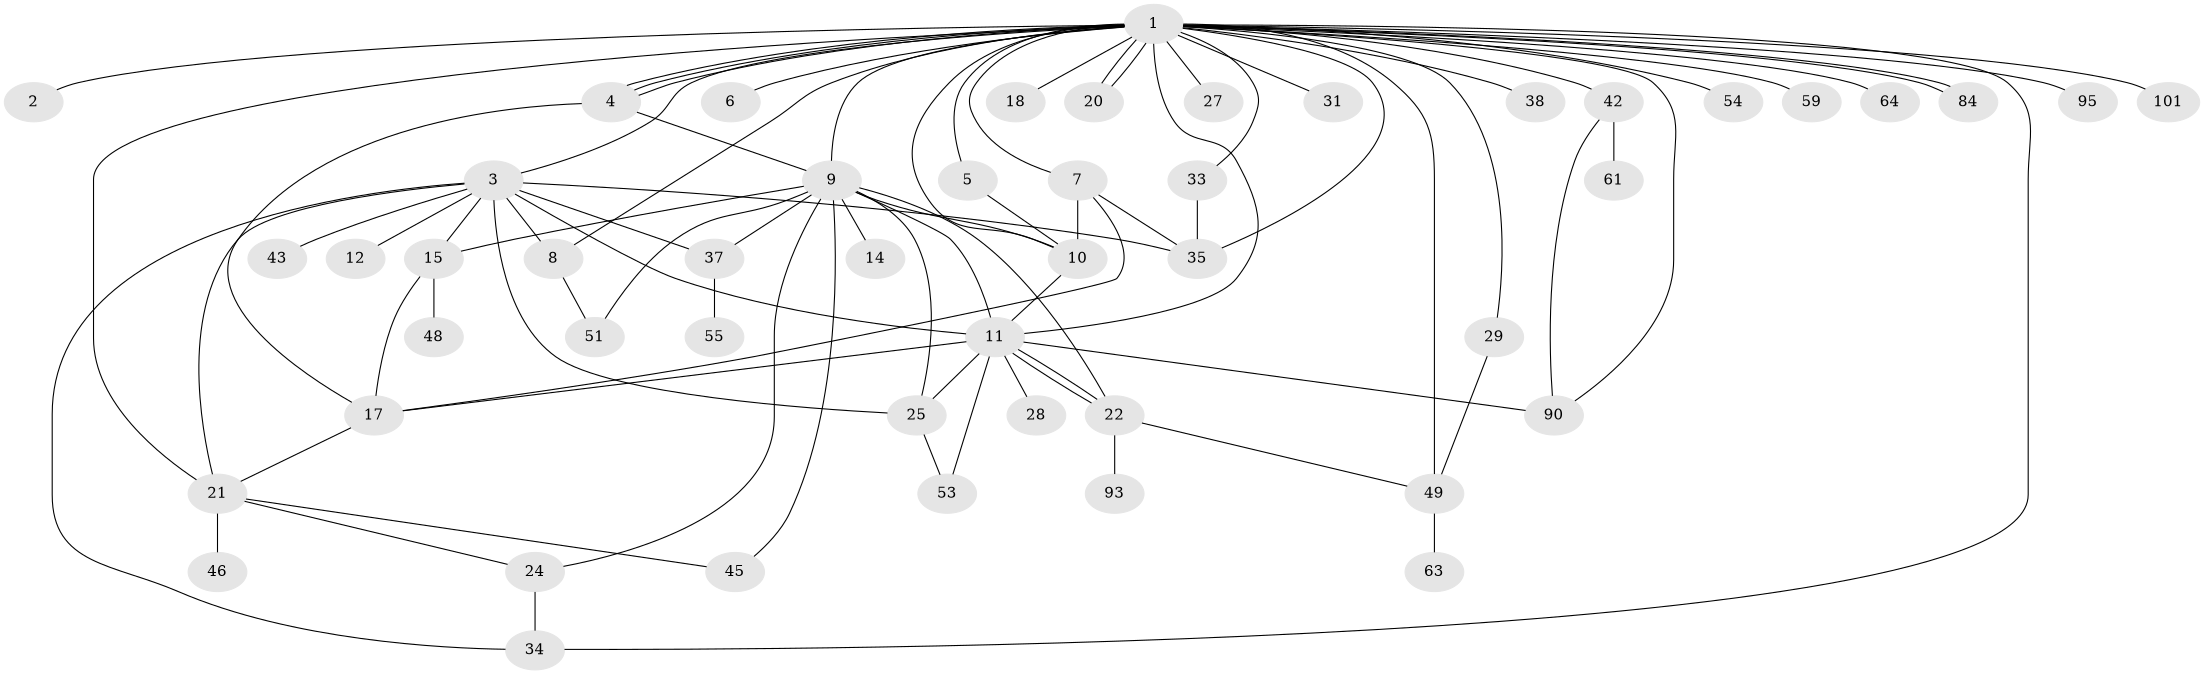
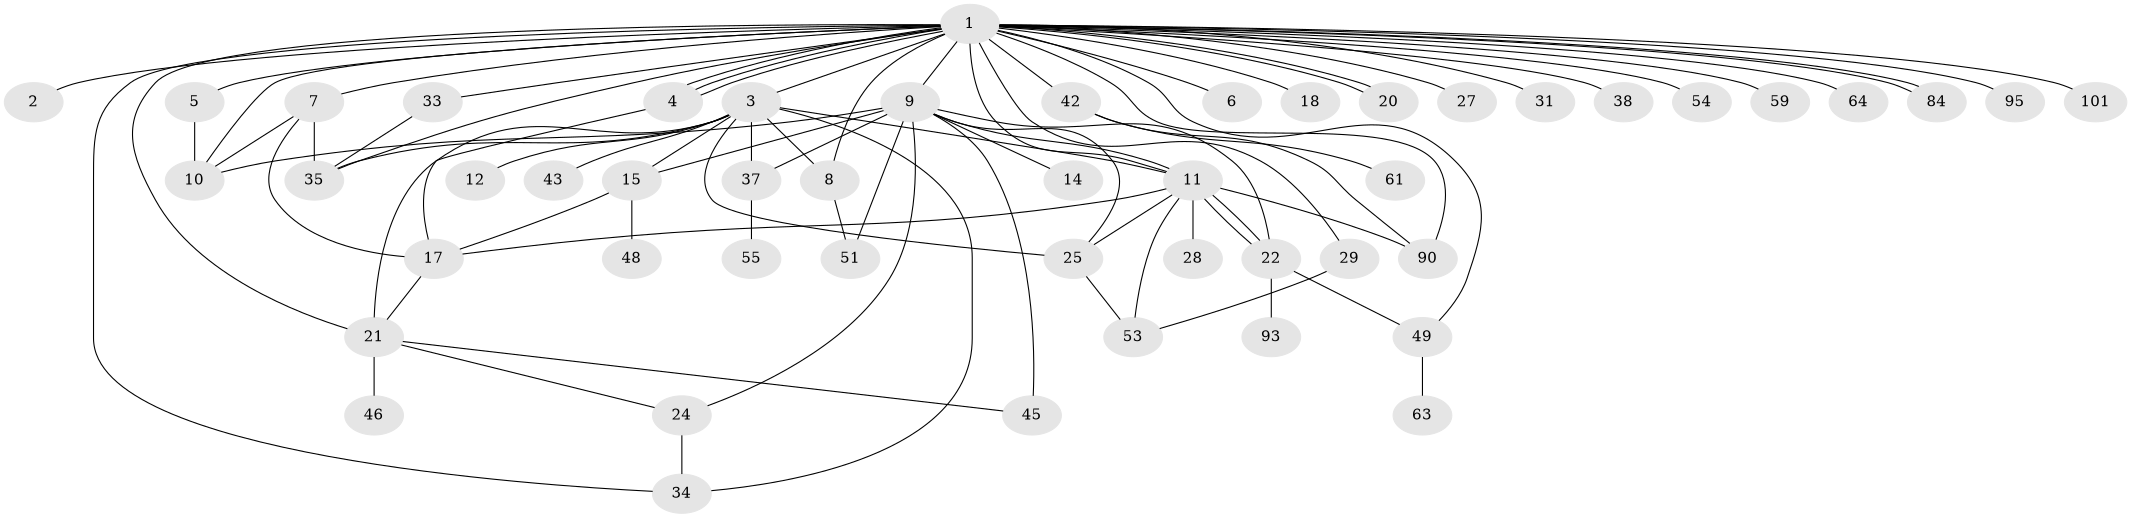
(722, 141) -> none
(1045, 290) -> none
(1464, 415) -> (1244, 302)
